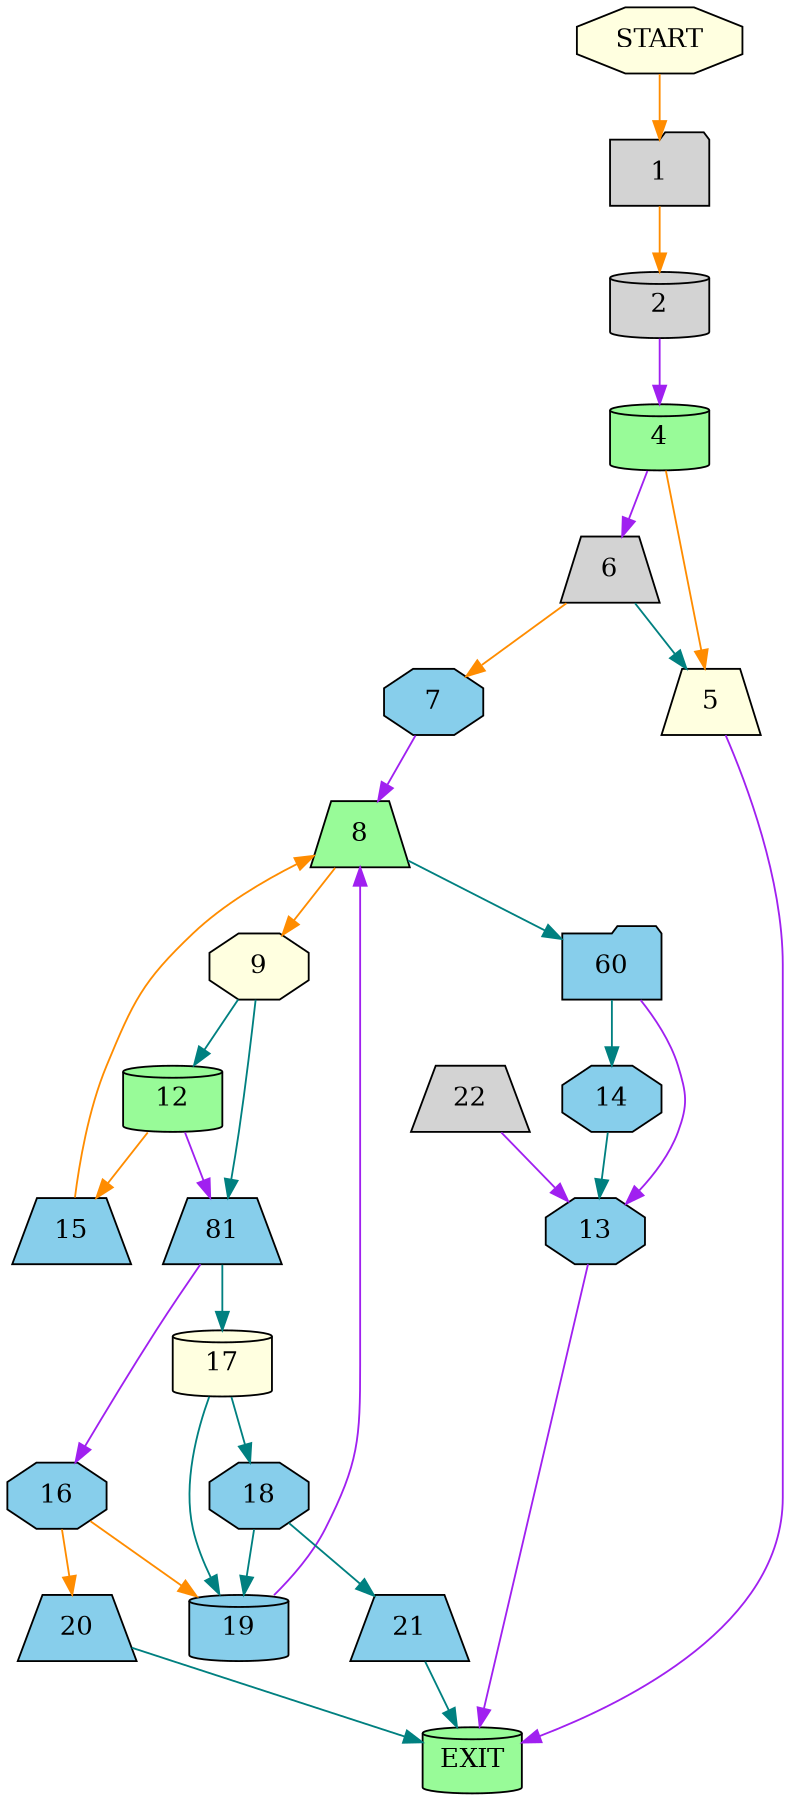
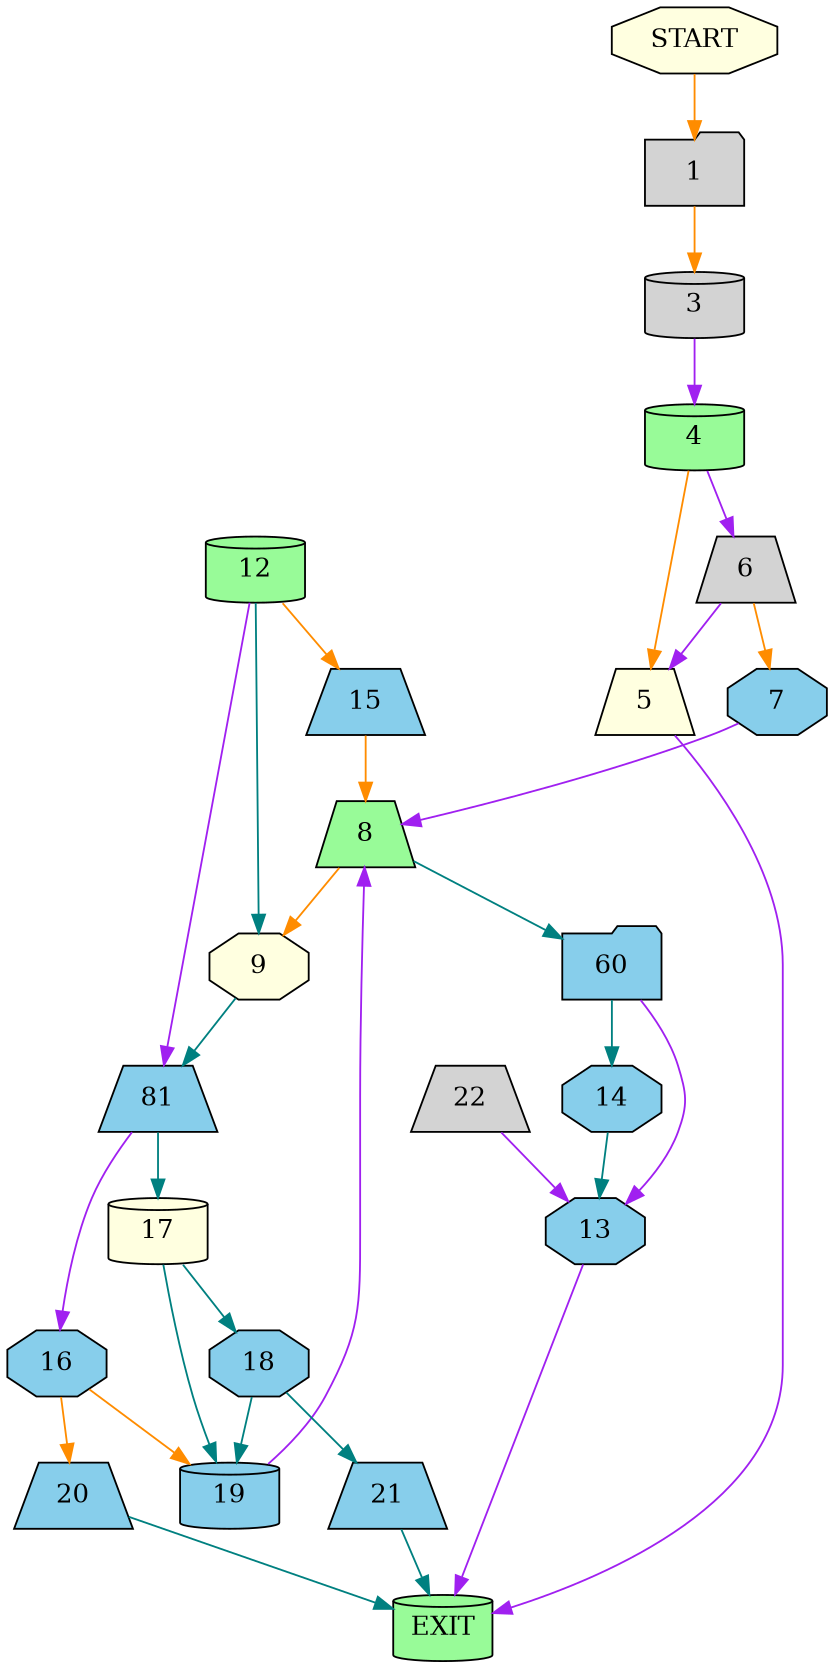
(660, 305) -> (695, 305)
(655, 629) -> (701, 629)
(221, 1025) -> (257, 759)
